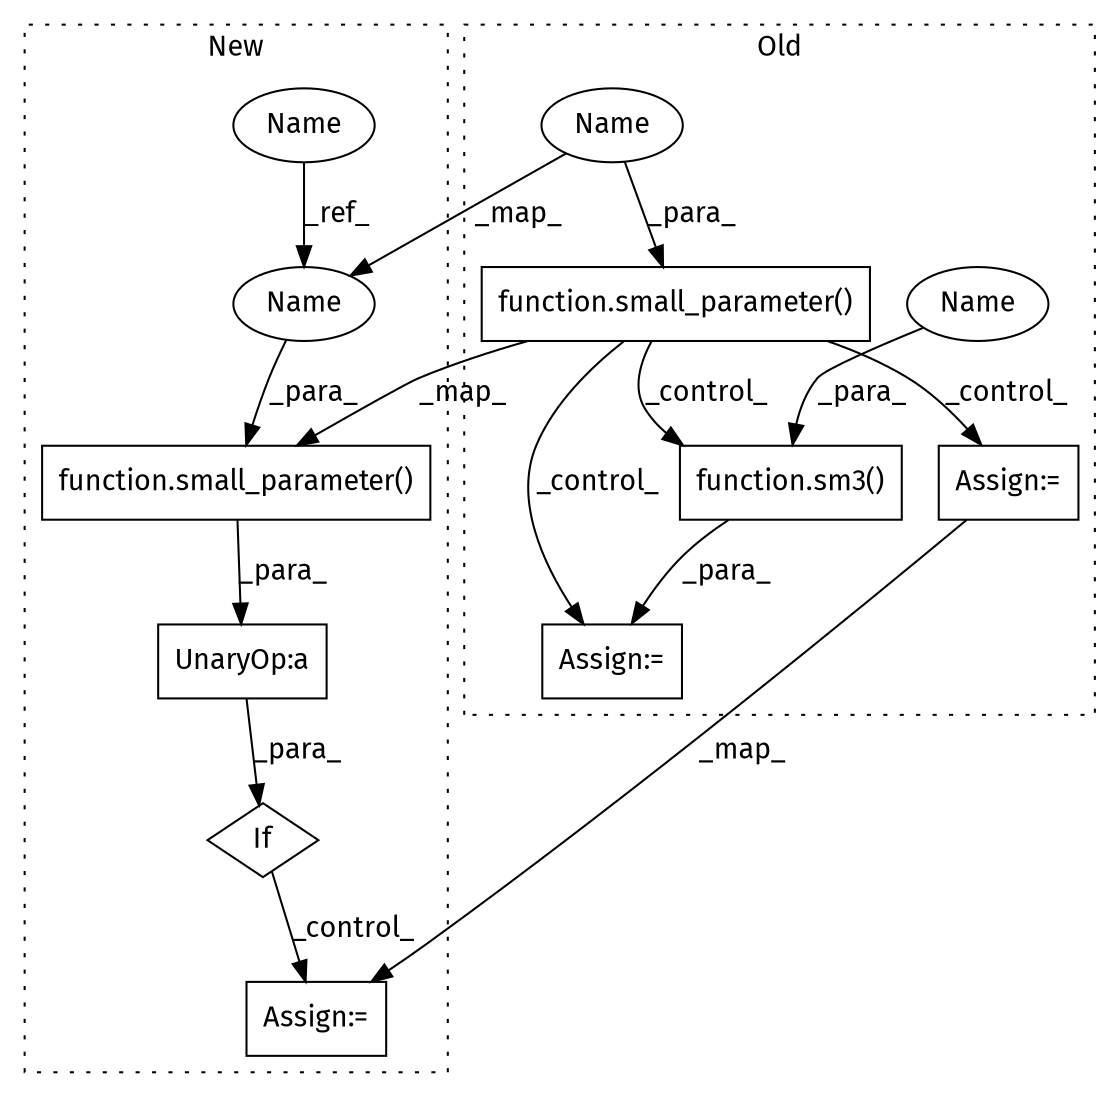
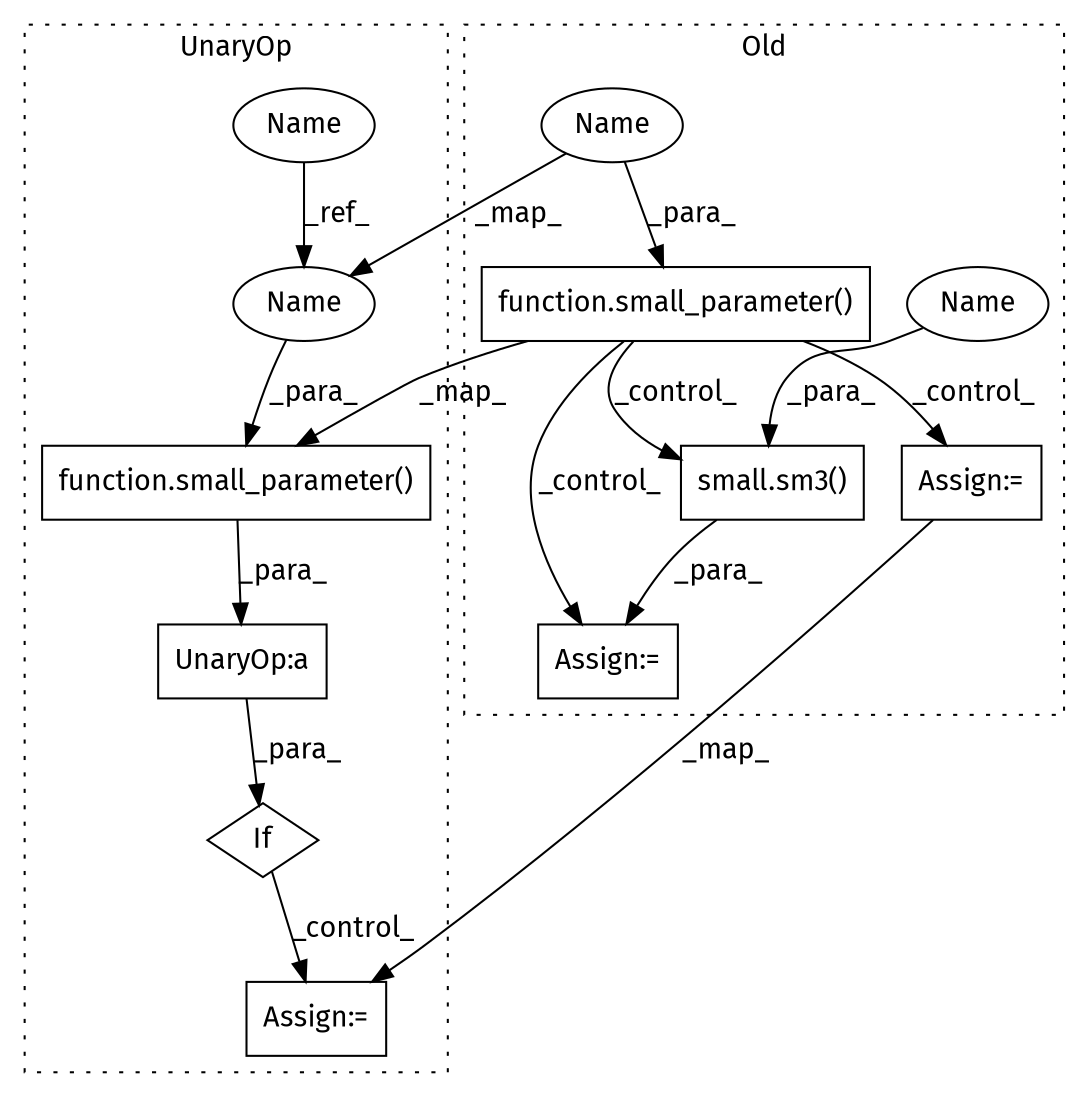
(236, 48) -> (236, 48)
(791, 483) -> (772, 483)
